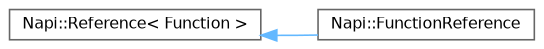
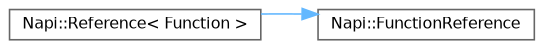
(298, 35) -> (281, 14)
